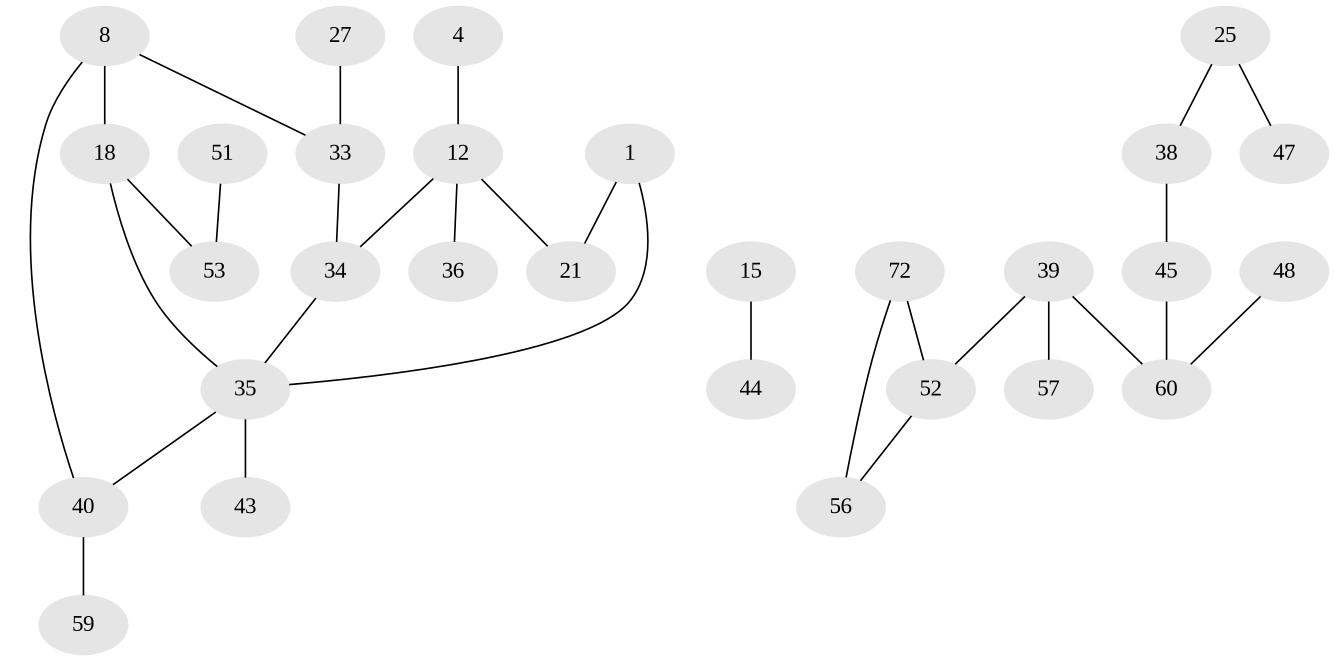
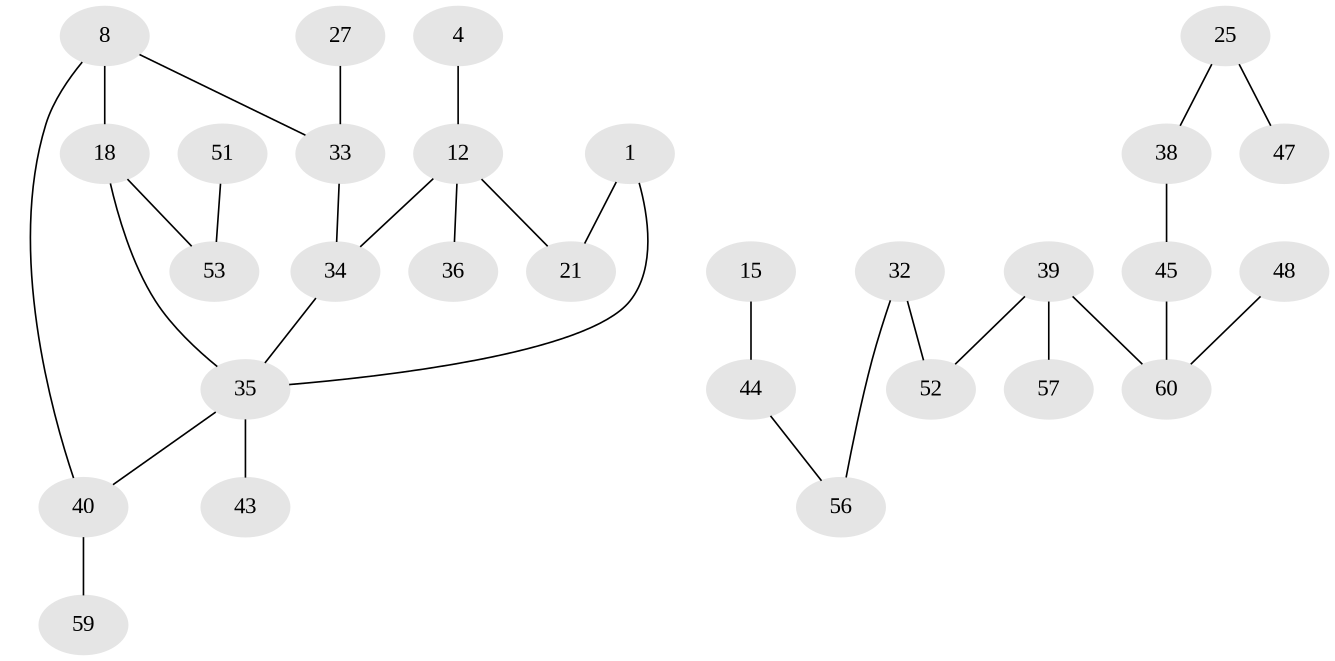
(900, 272) -> (900, 272)
(886, 448) -> (796, 448)
